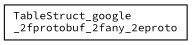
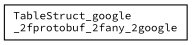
(96, 22) -> (96, 22)
